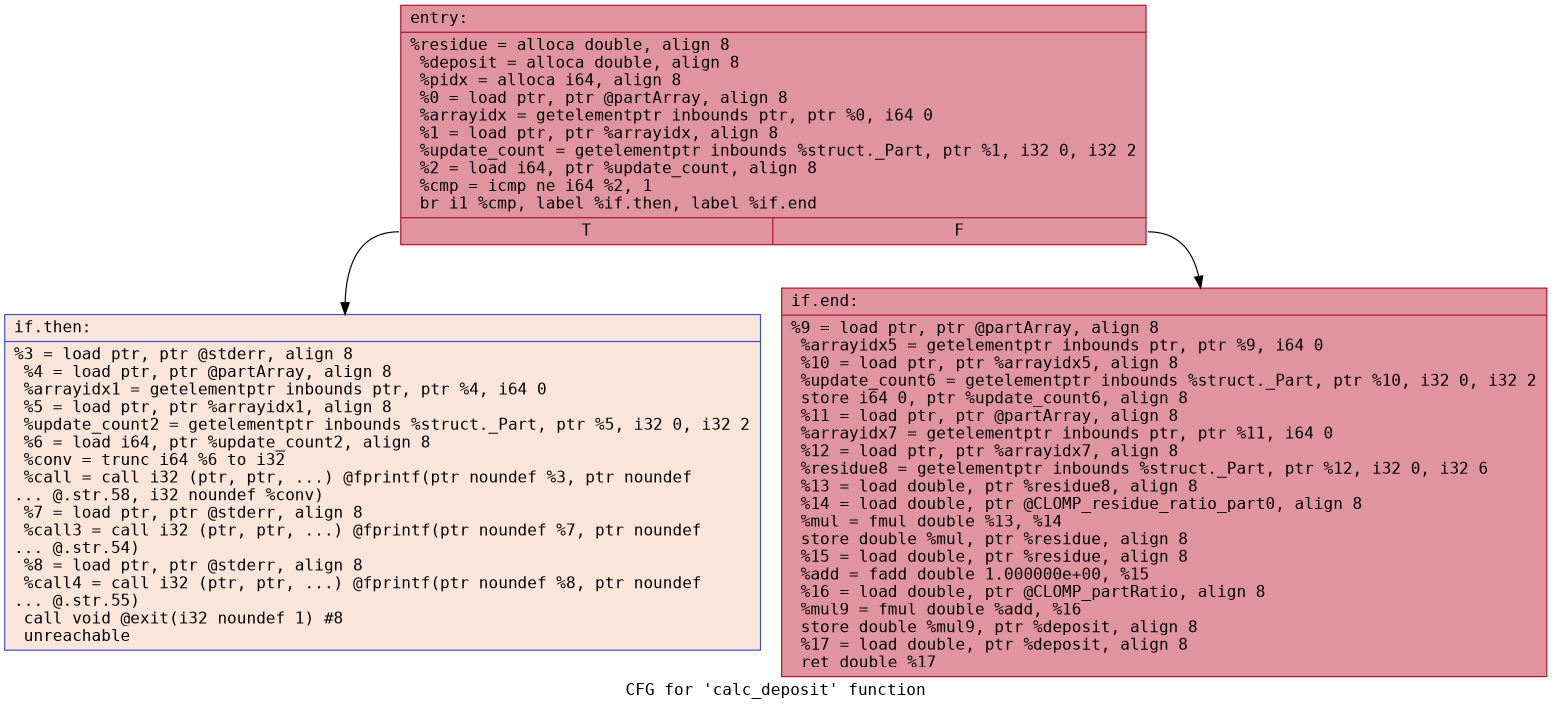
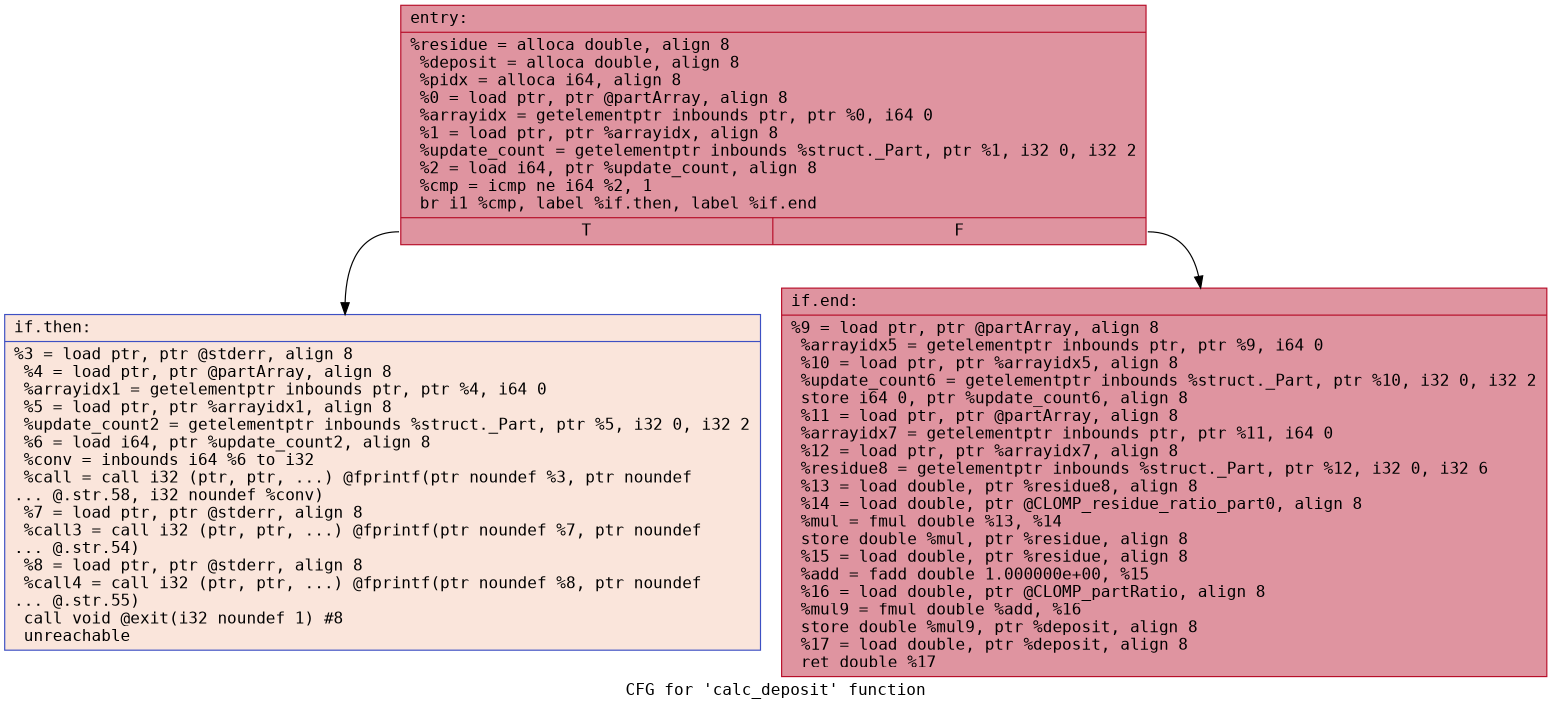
(150, 460) -> (164, 460)
